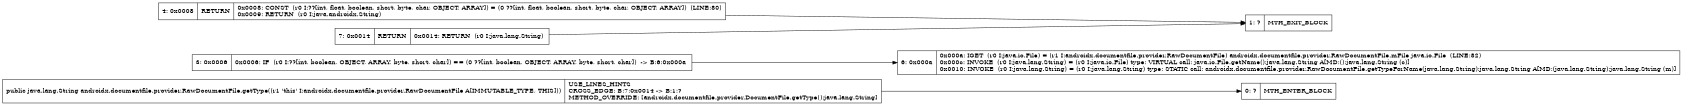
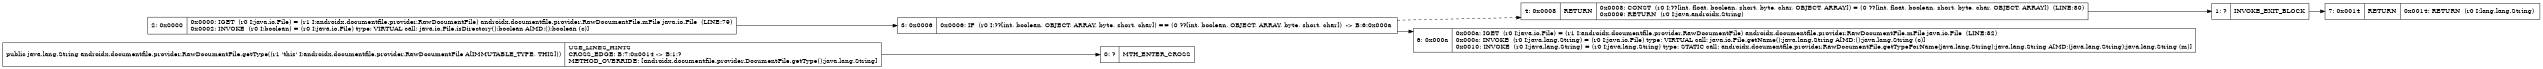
none -> (1457, 19)
(1298, 23) -> (2270, 11)
none -> (442, 26)
(895, 29) -> (2315, 11)
(480, 36) -> (2470, 11)
(1298, 91) -> (1157, 54)
